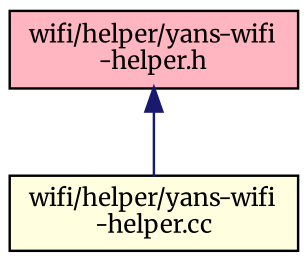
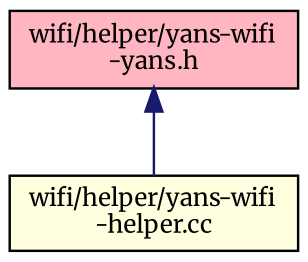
(154, 50) -> (154, 50)
